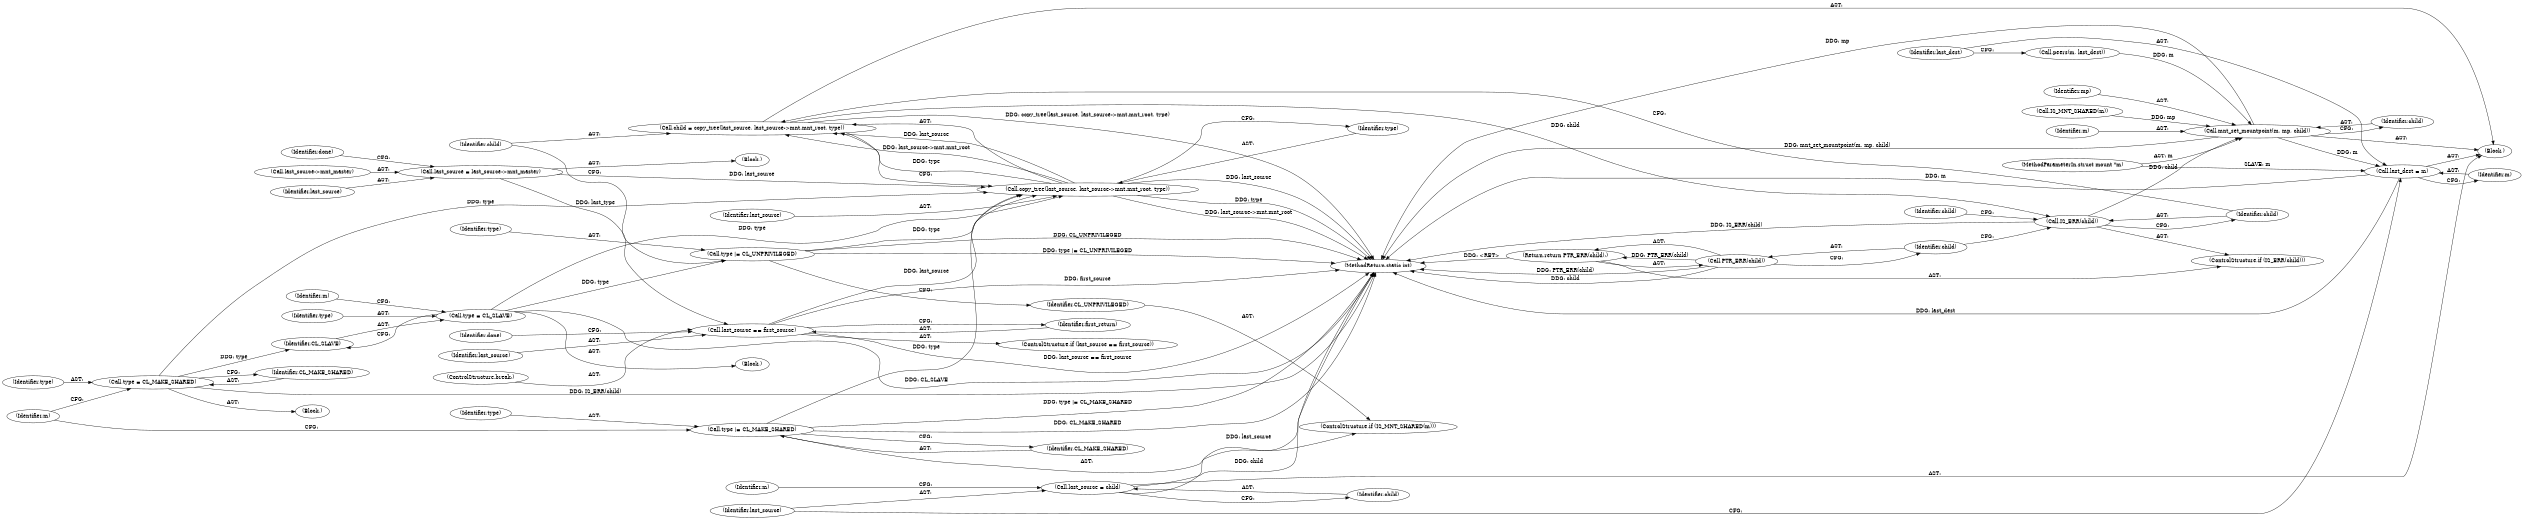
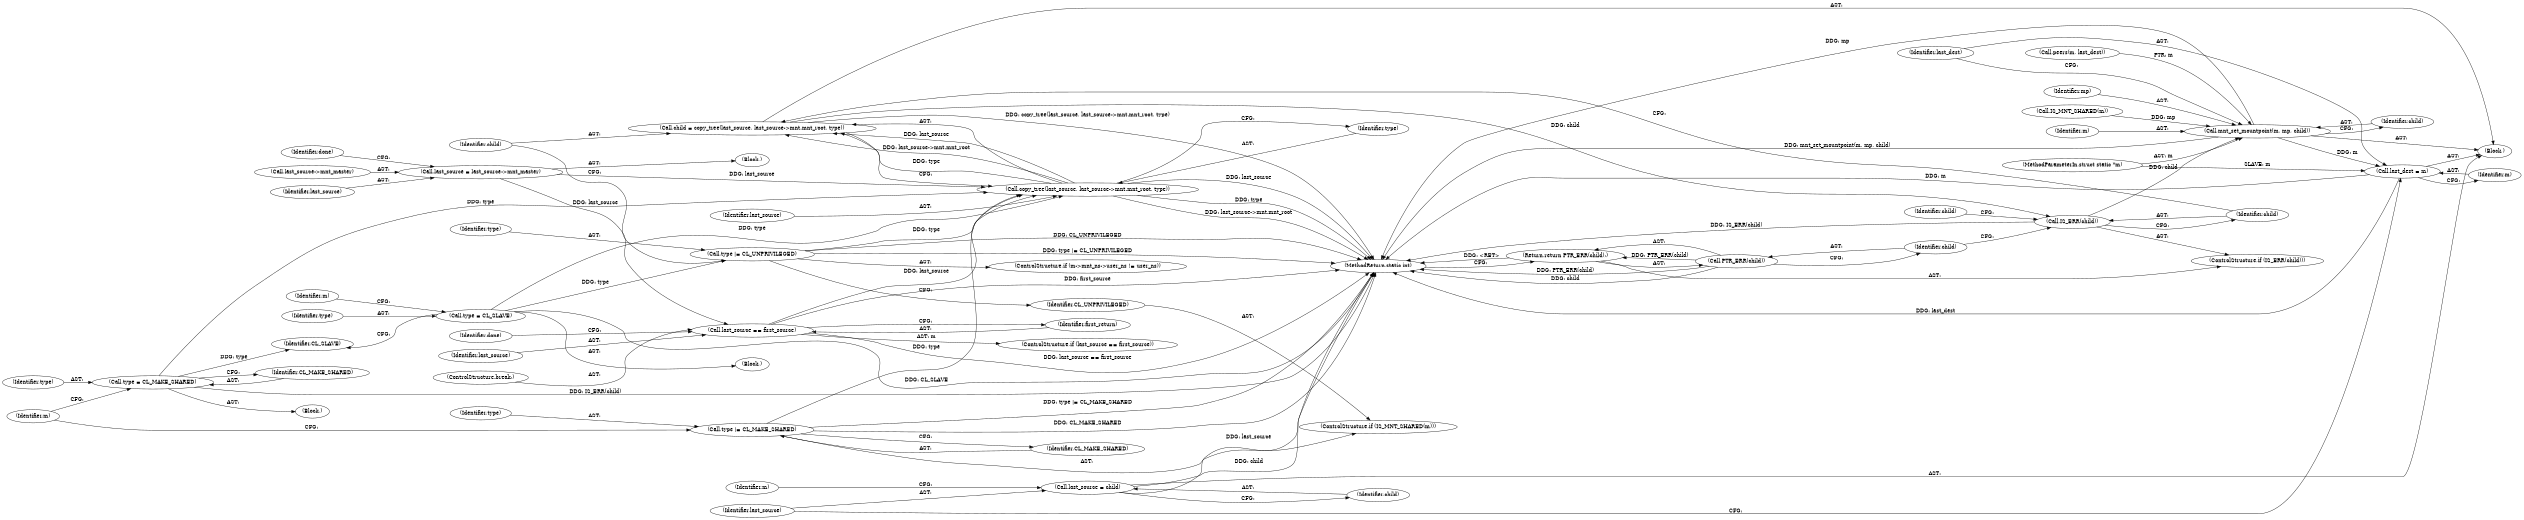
(1998, 53) -> (2102, 74)
(2163, 55) -> (2163, 55)
(2072, 165) -> (2072, 165)
(596, 203) -> (596, 203)
none -> (1088, 266)
none -> (1478, 267)
(388, 328) -> none
(927, 337) -> (927, 337)
